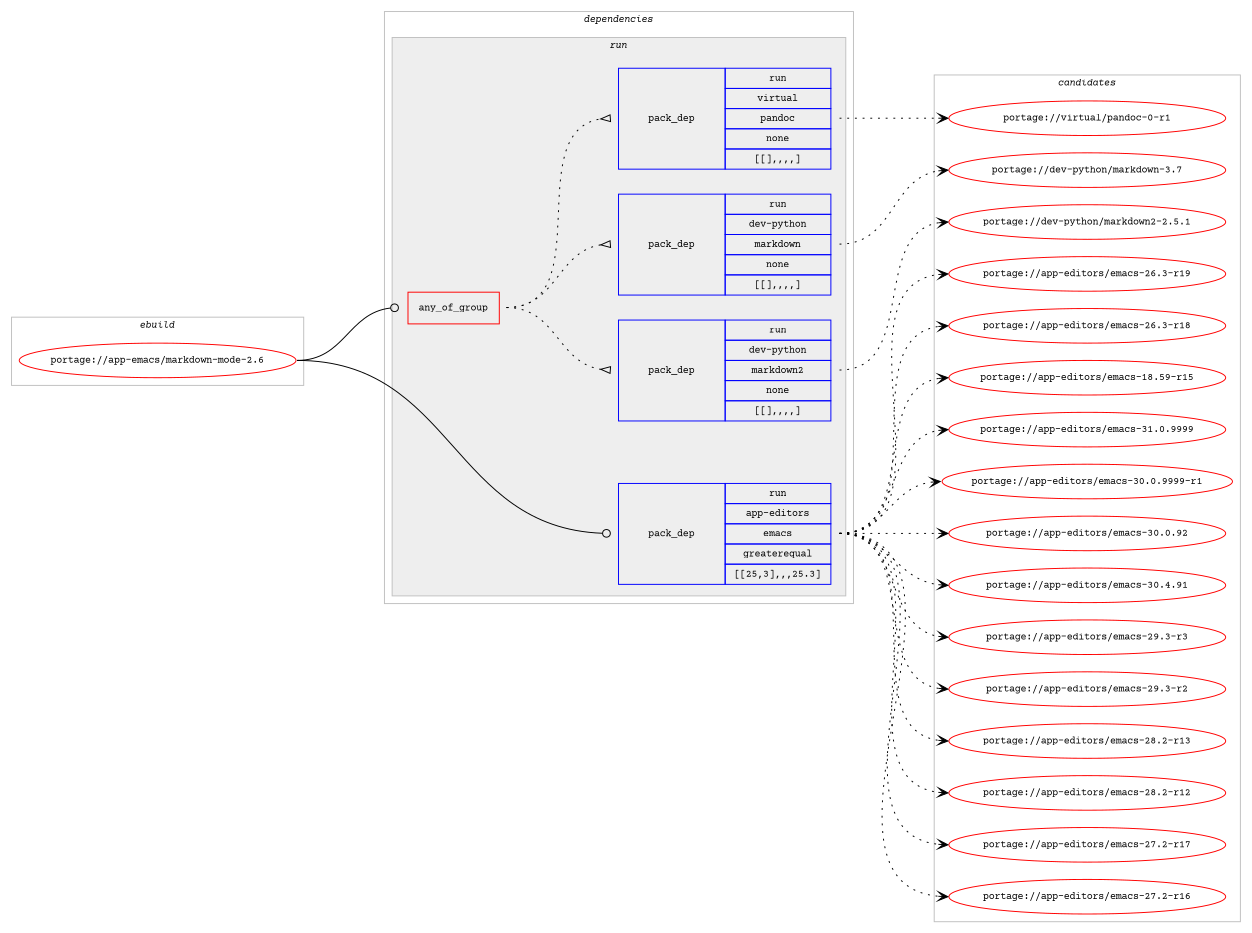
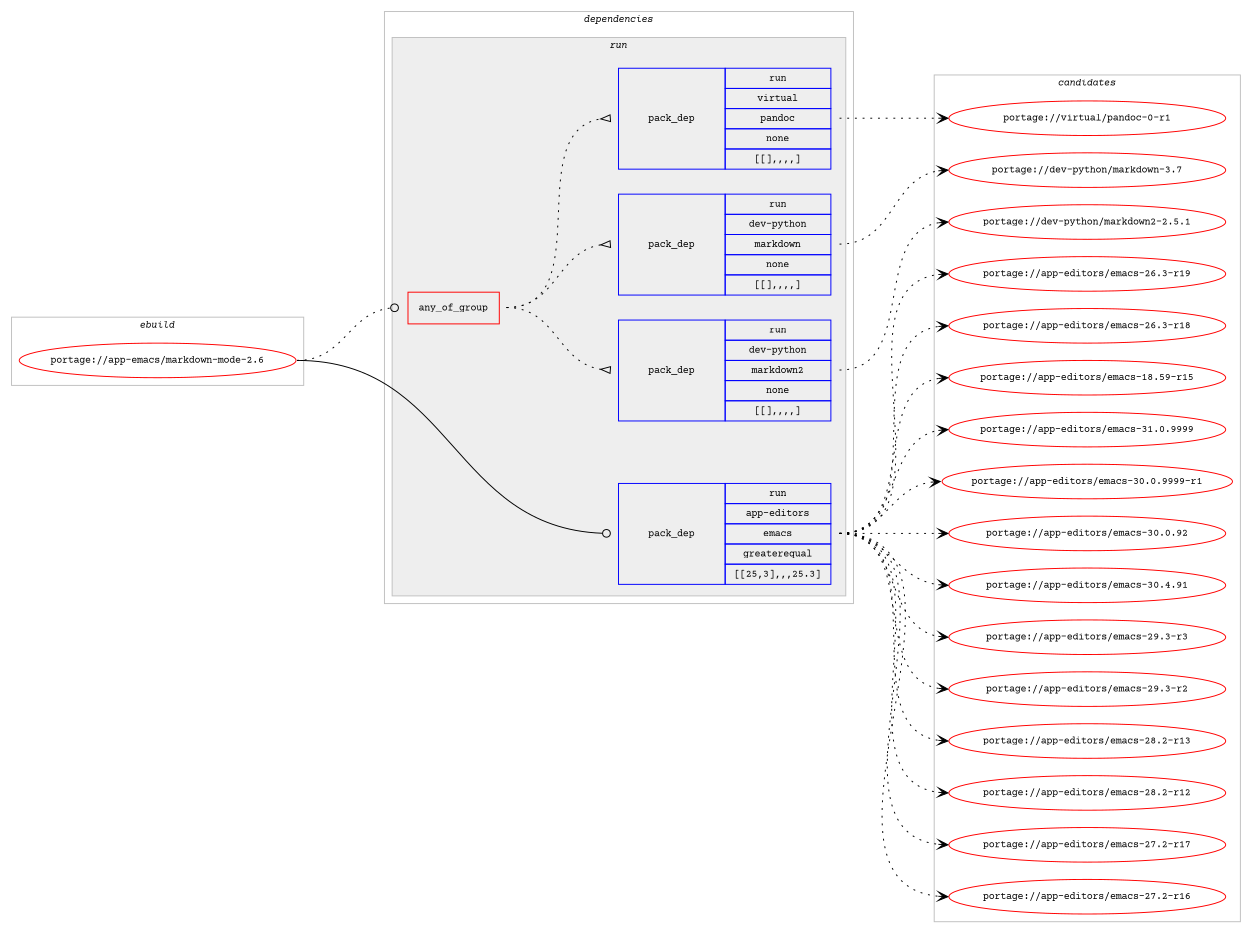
(345, 337) -> (345, 337)
